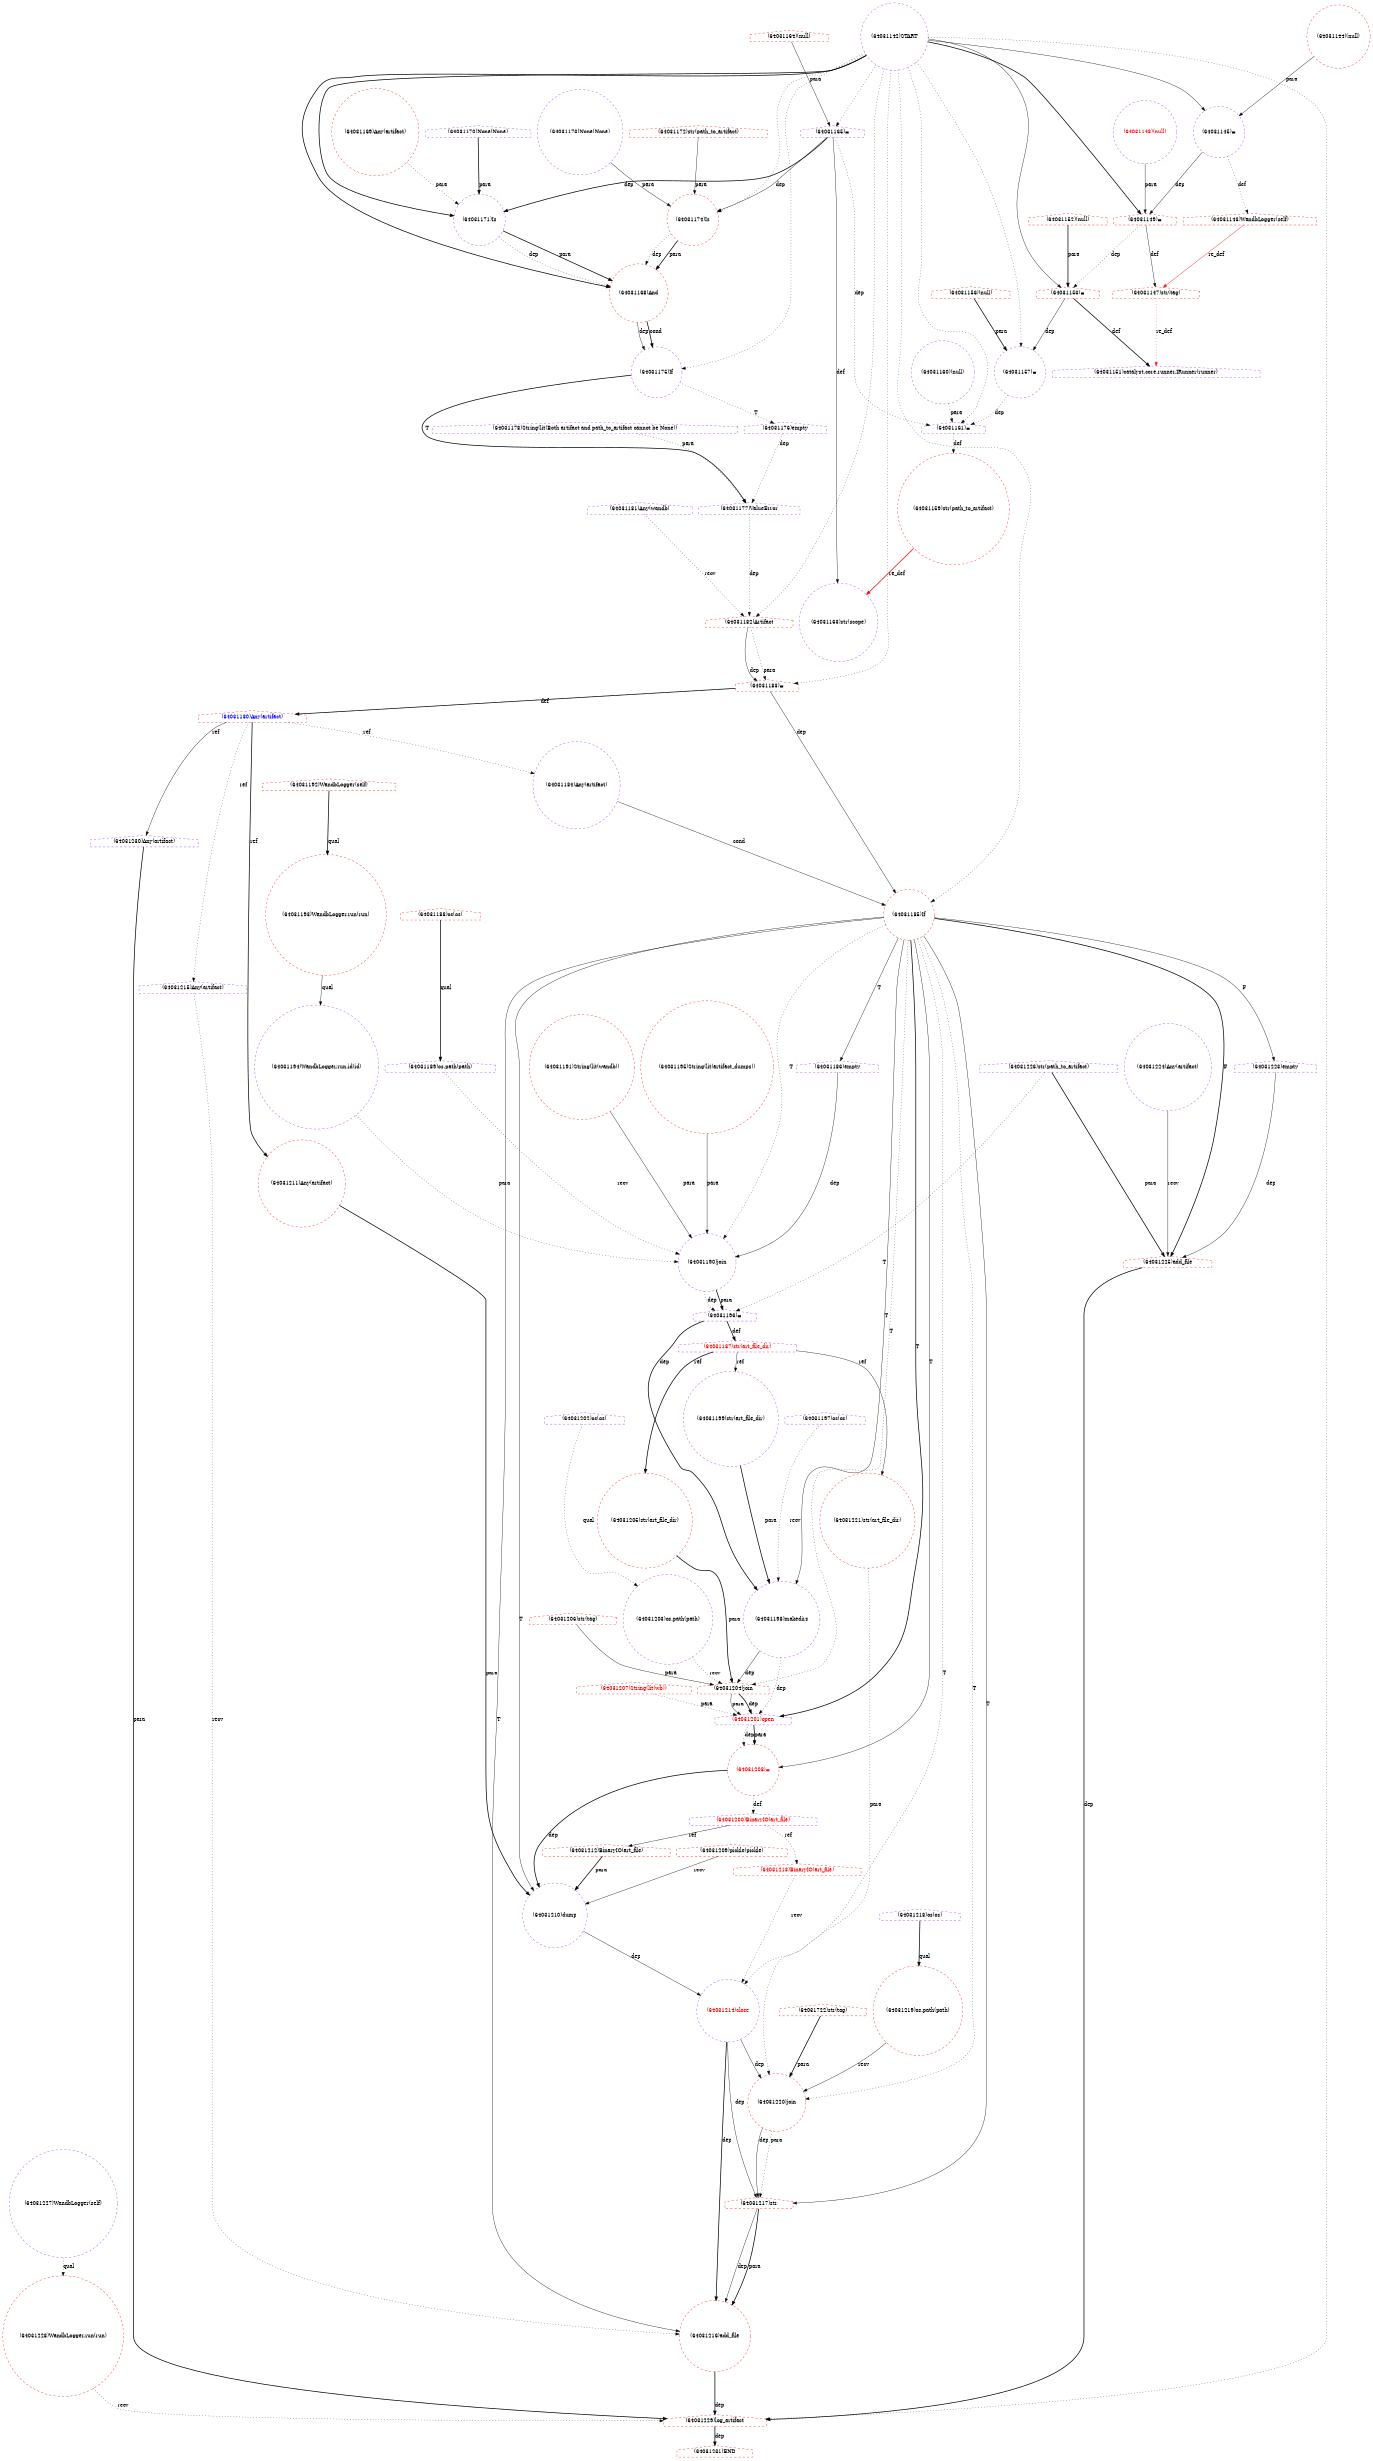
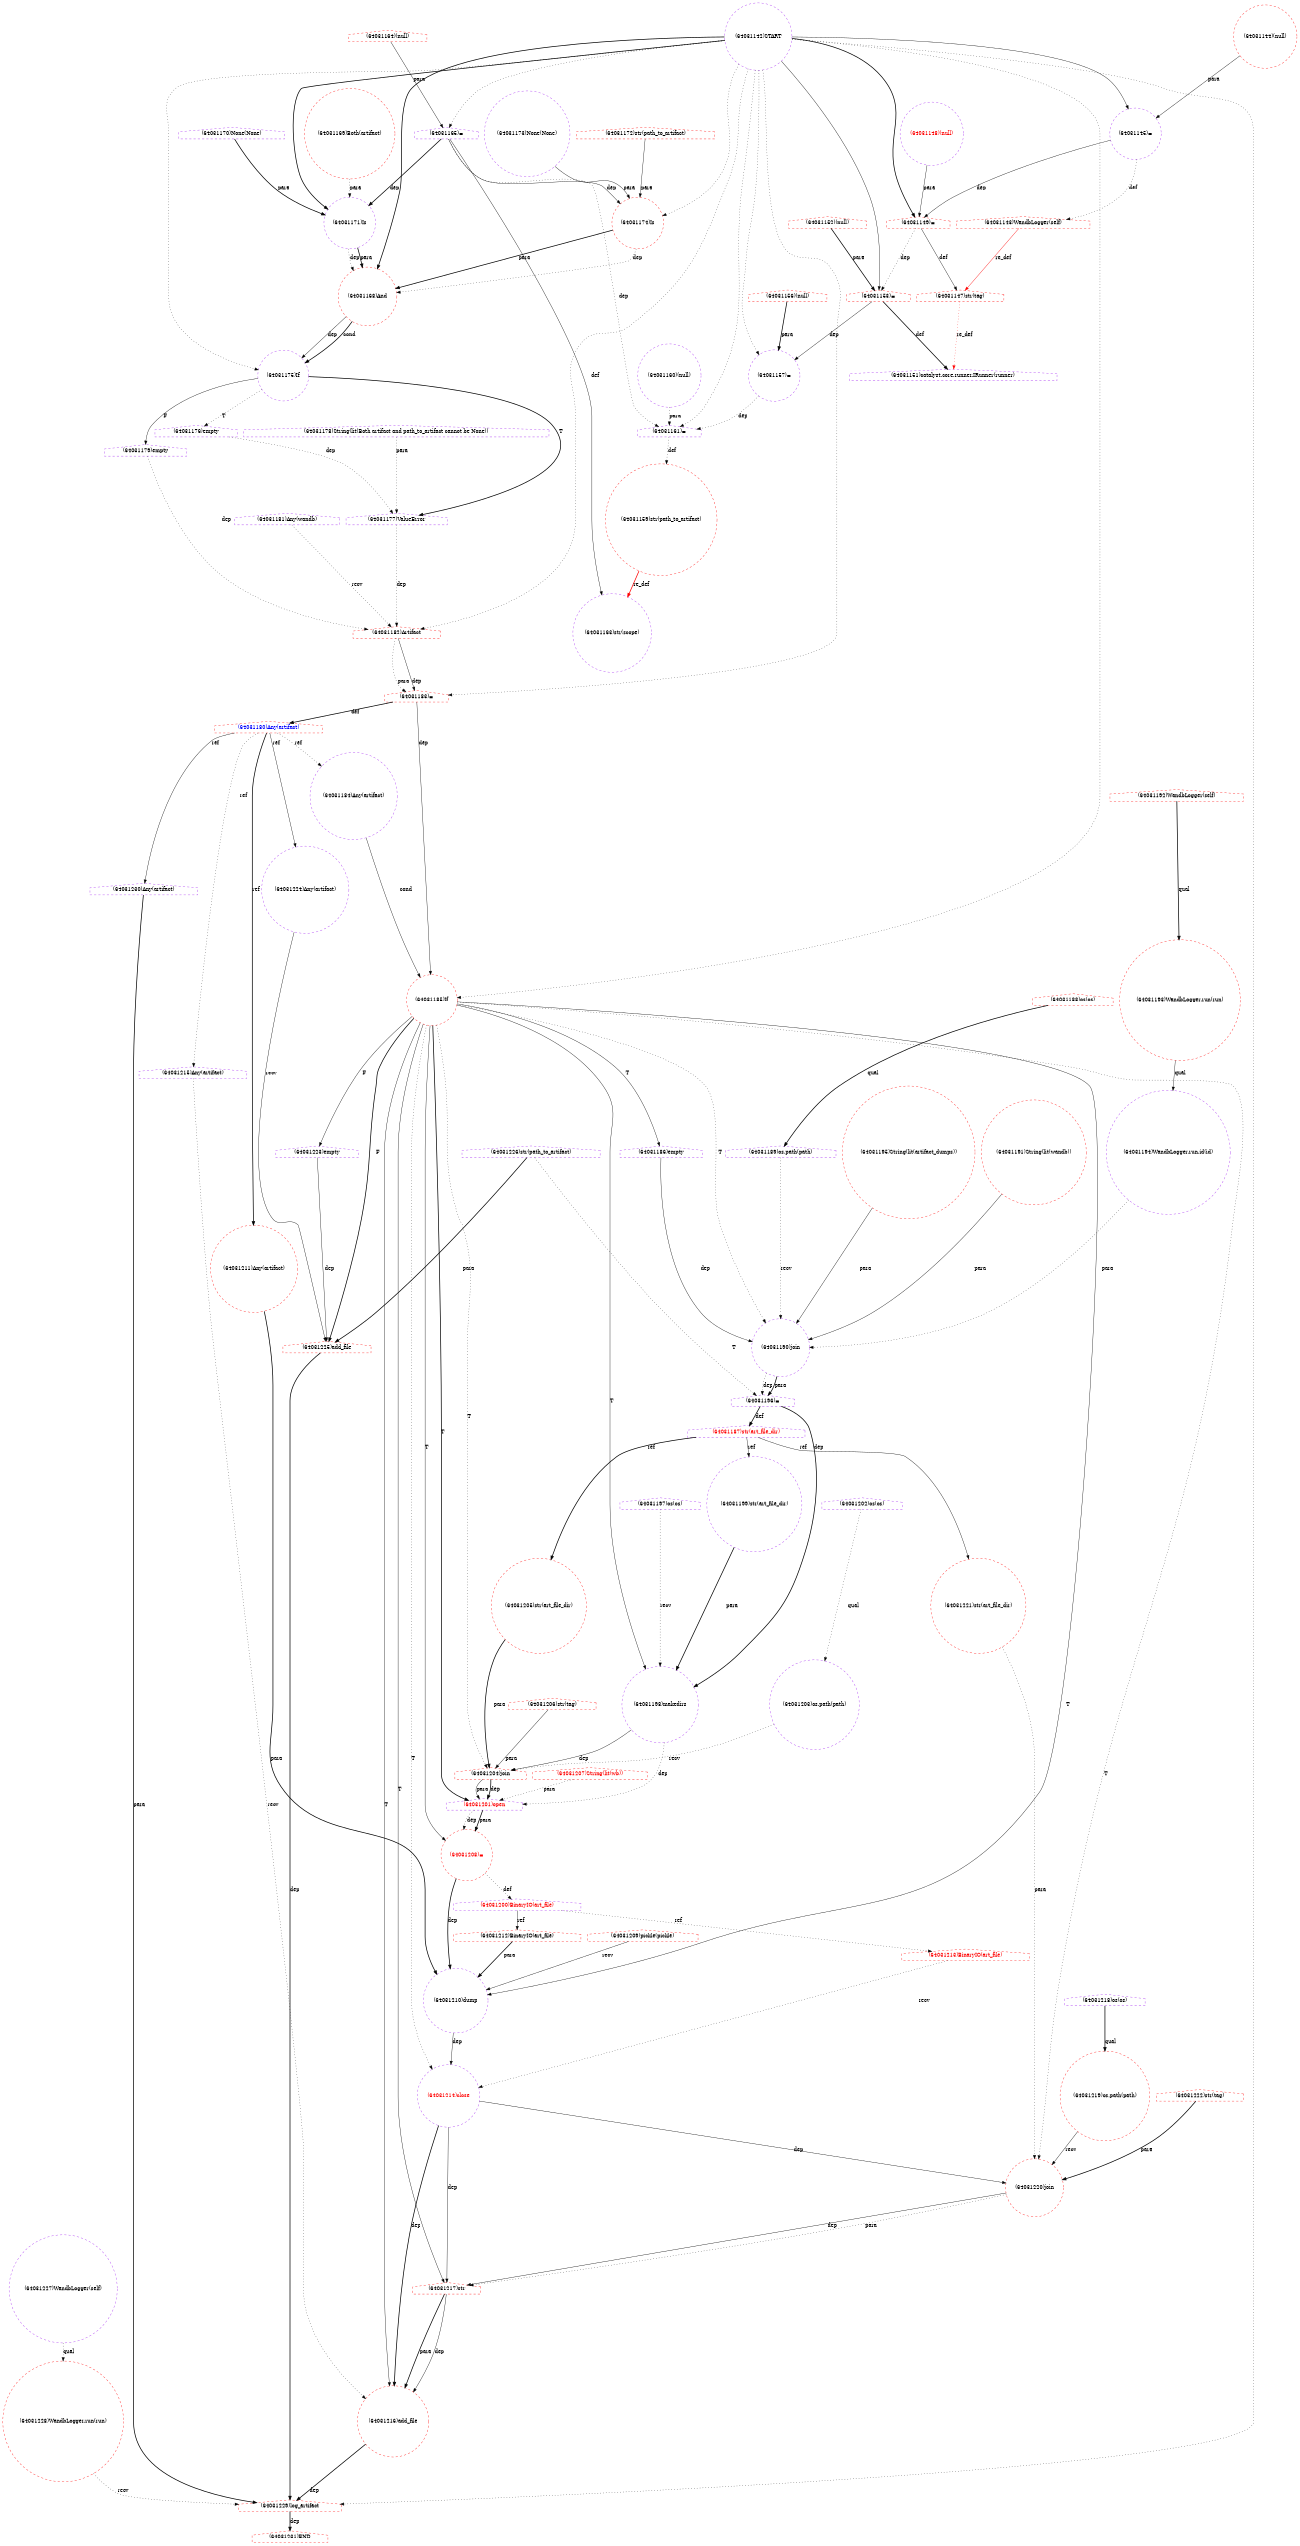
(375, 132) -> (350, 134)
none -> (146, 451)
none -> (282, 788)
(823, 2011) -> (1200, 2096)
